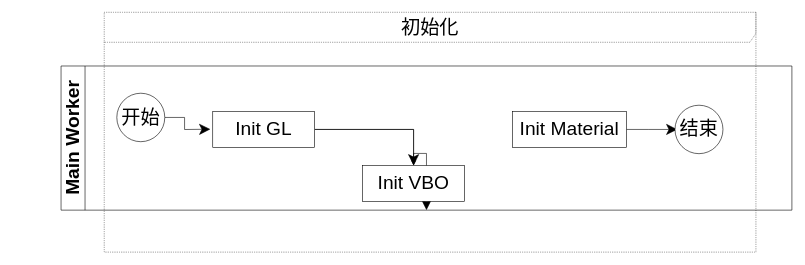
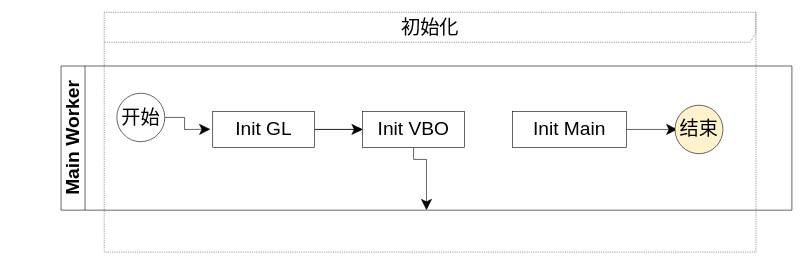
(570, 129) -> (570, 129)
(699, 130) -> (699, 130)
(414, 184) -> (414, 130)
